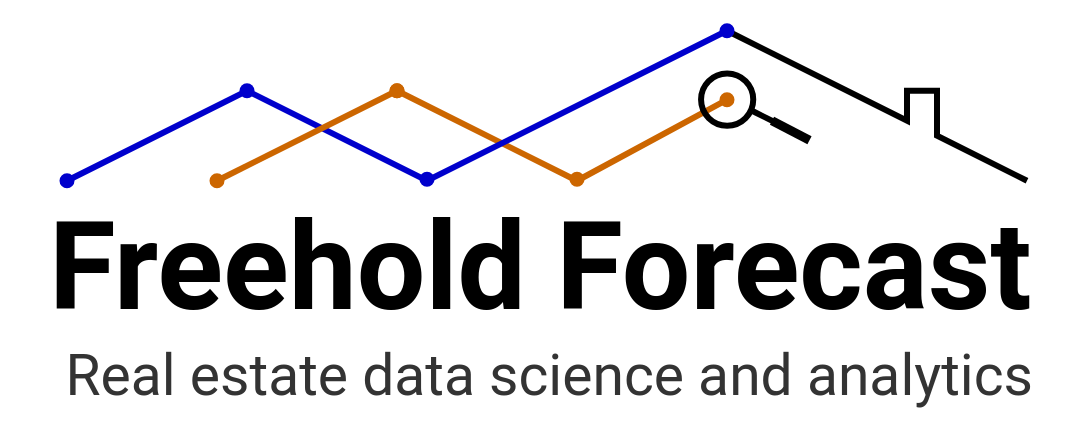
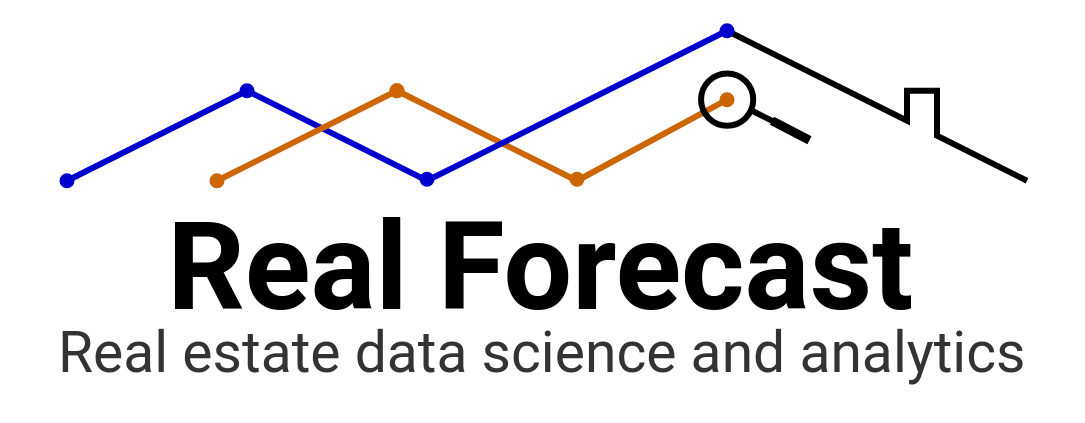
(541, 268) -> (541, 268)
(550, 376) -> (542, 353)
